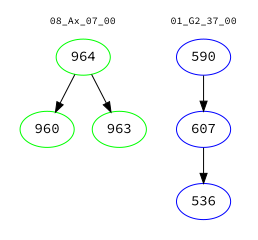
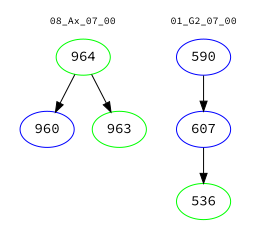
(204, 22) -> (204, 22)
(47, 129) -> (47, 129)
(204, 202) -> (204, 202)
